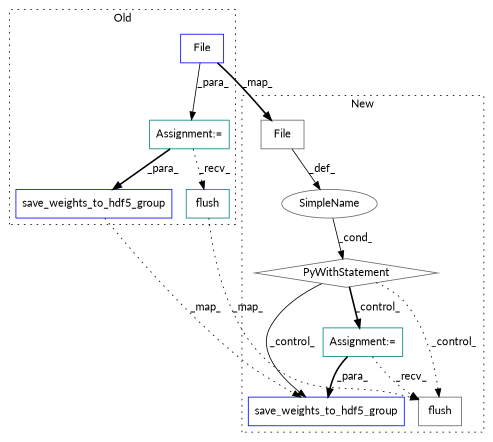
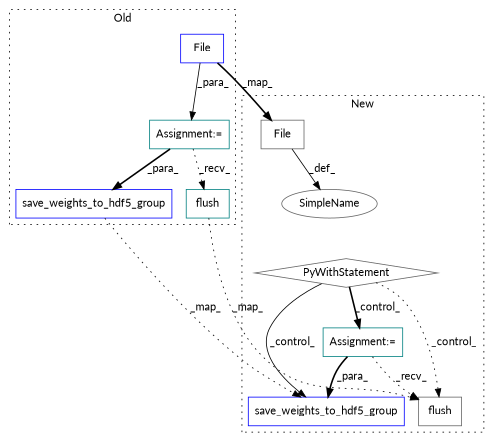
(337, 235) -> none
